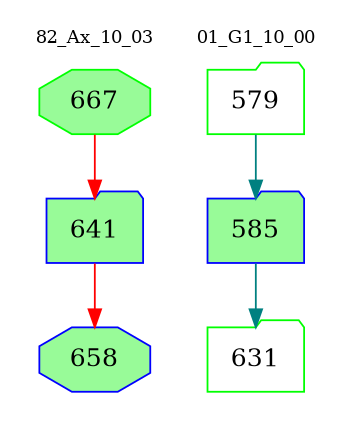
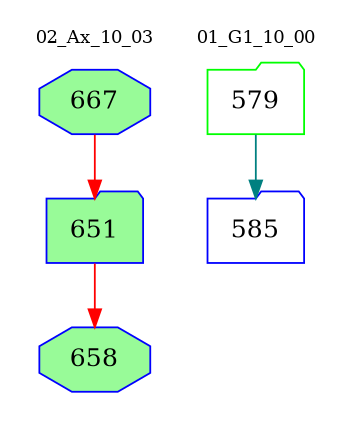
(95, 38) -> (95, 38)
(95, 102) -> (95, 102)
(95, 231) -> (95, 231)
(256, 231) -> (256, 231)
(256, 360) -> none
